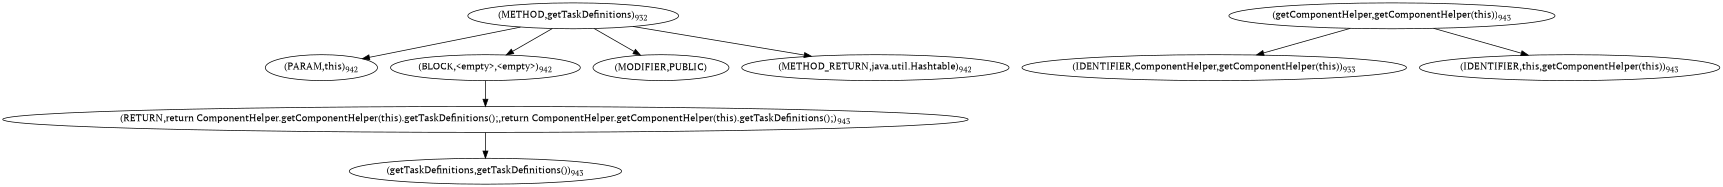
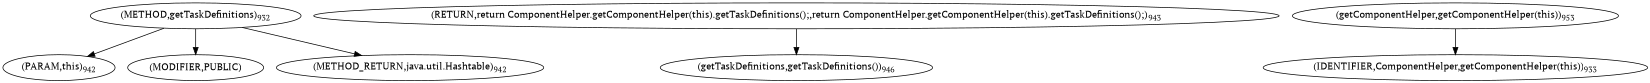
(1505, 15) -> (1568, 15)
(485, 68) -> none
(1570, 68) -> none
(578, 170) -> (889, 67)
